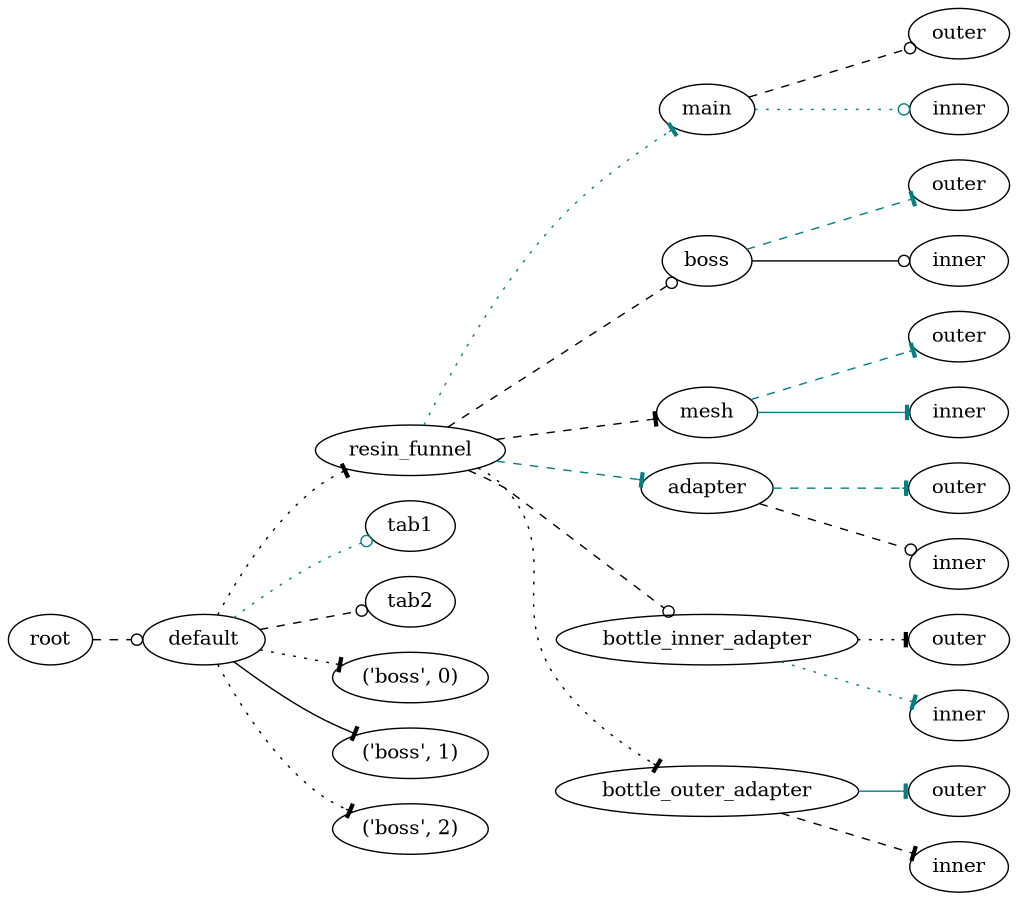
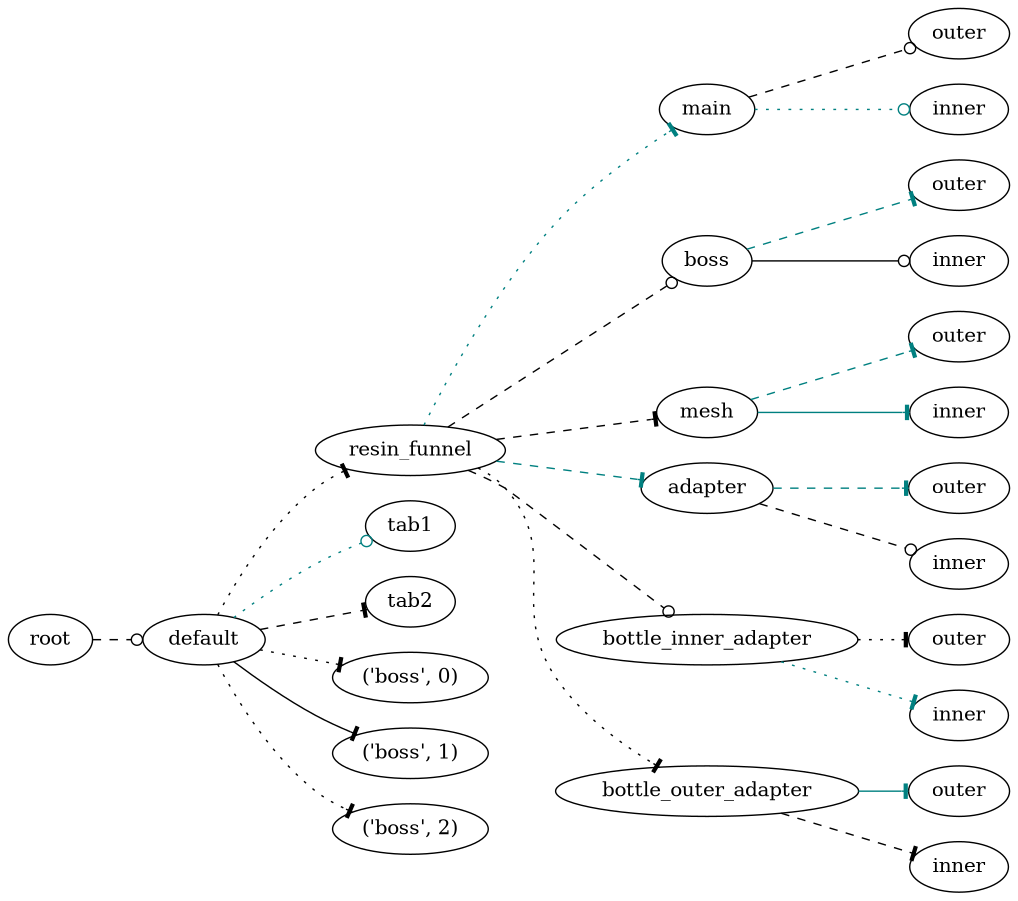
(308, 621) -> (308, 621)
